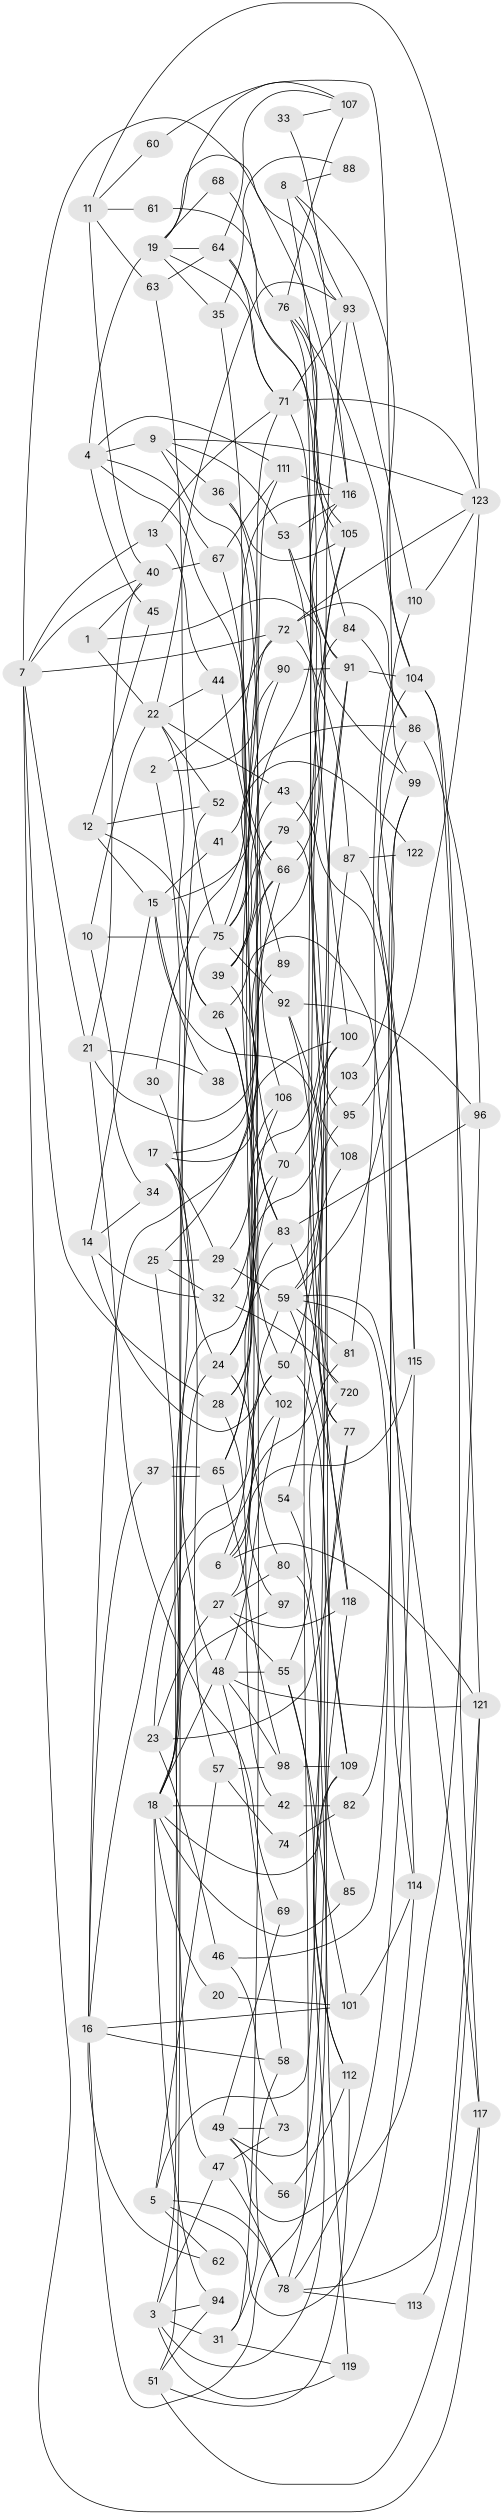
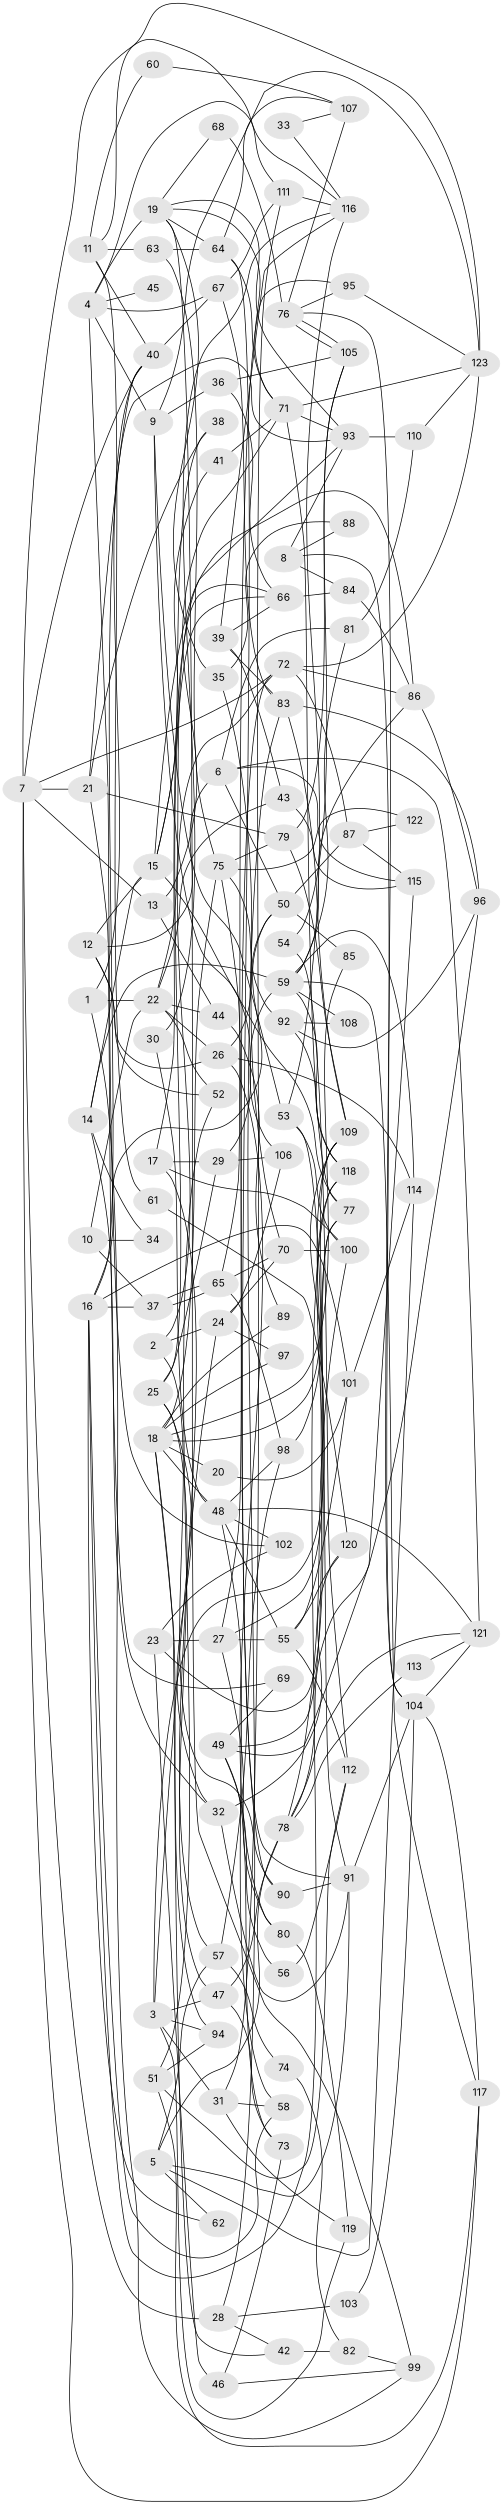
(121, 720) -> (184, 911)
(153, 937) -> (121, 1274)
(350, 1393) -> (349, 1545)
